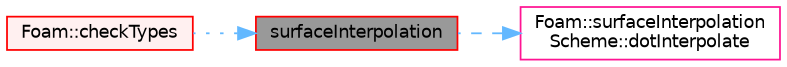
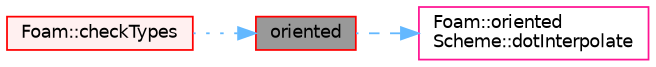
(357, 33) -> (306, 33)
(650, 33) -> (534, 33)
